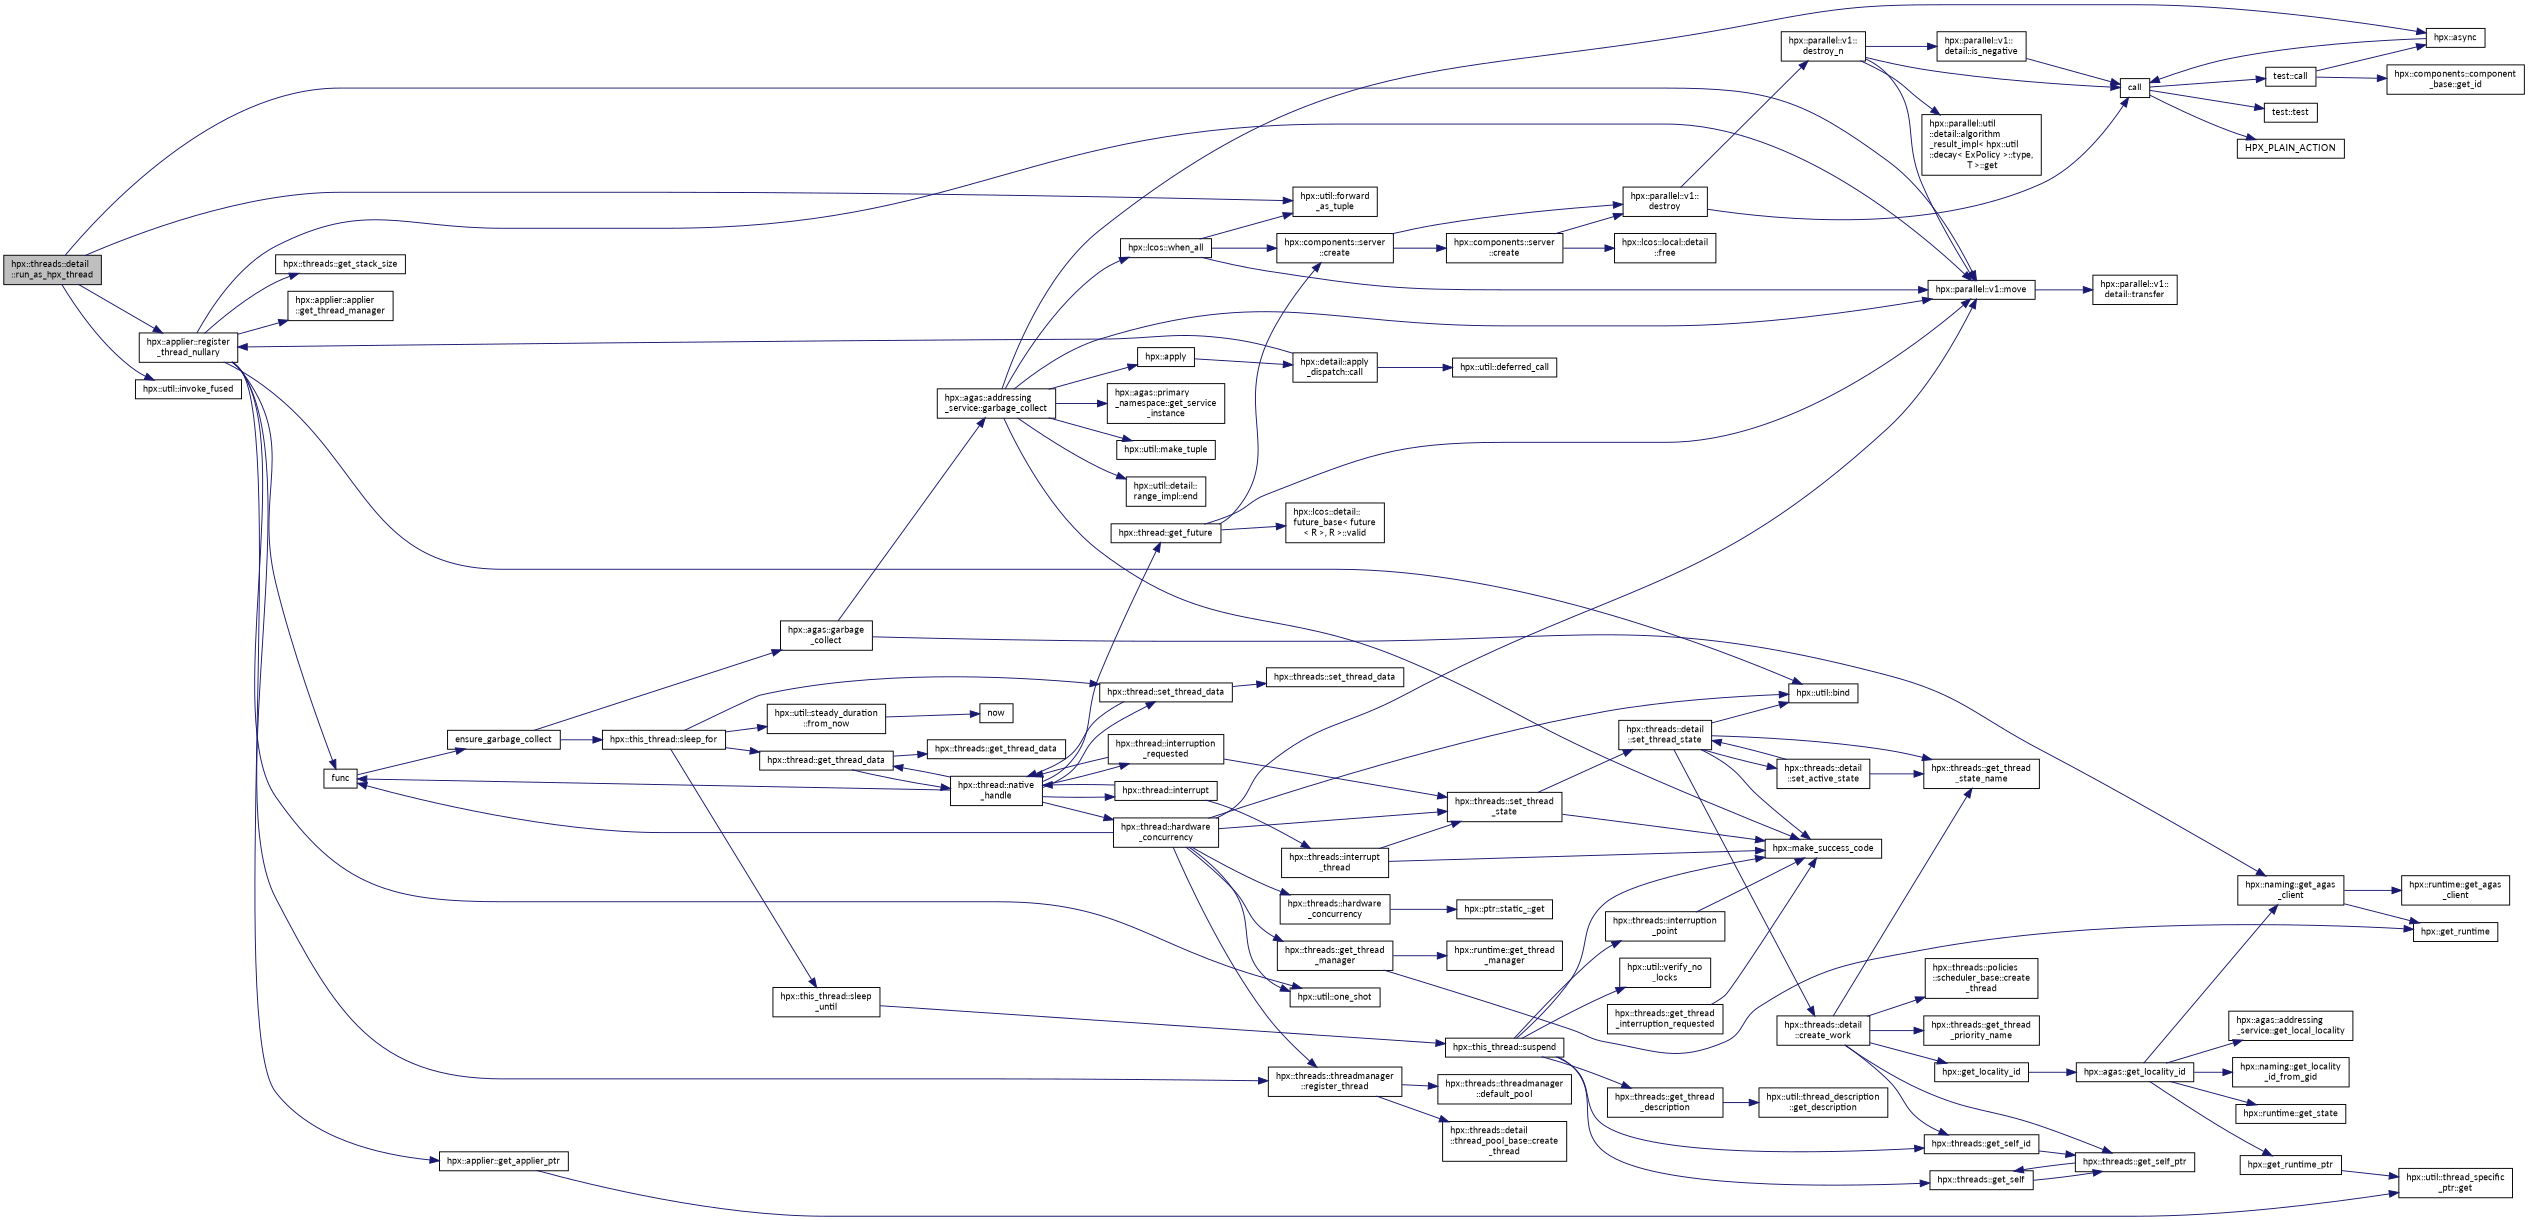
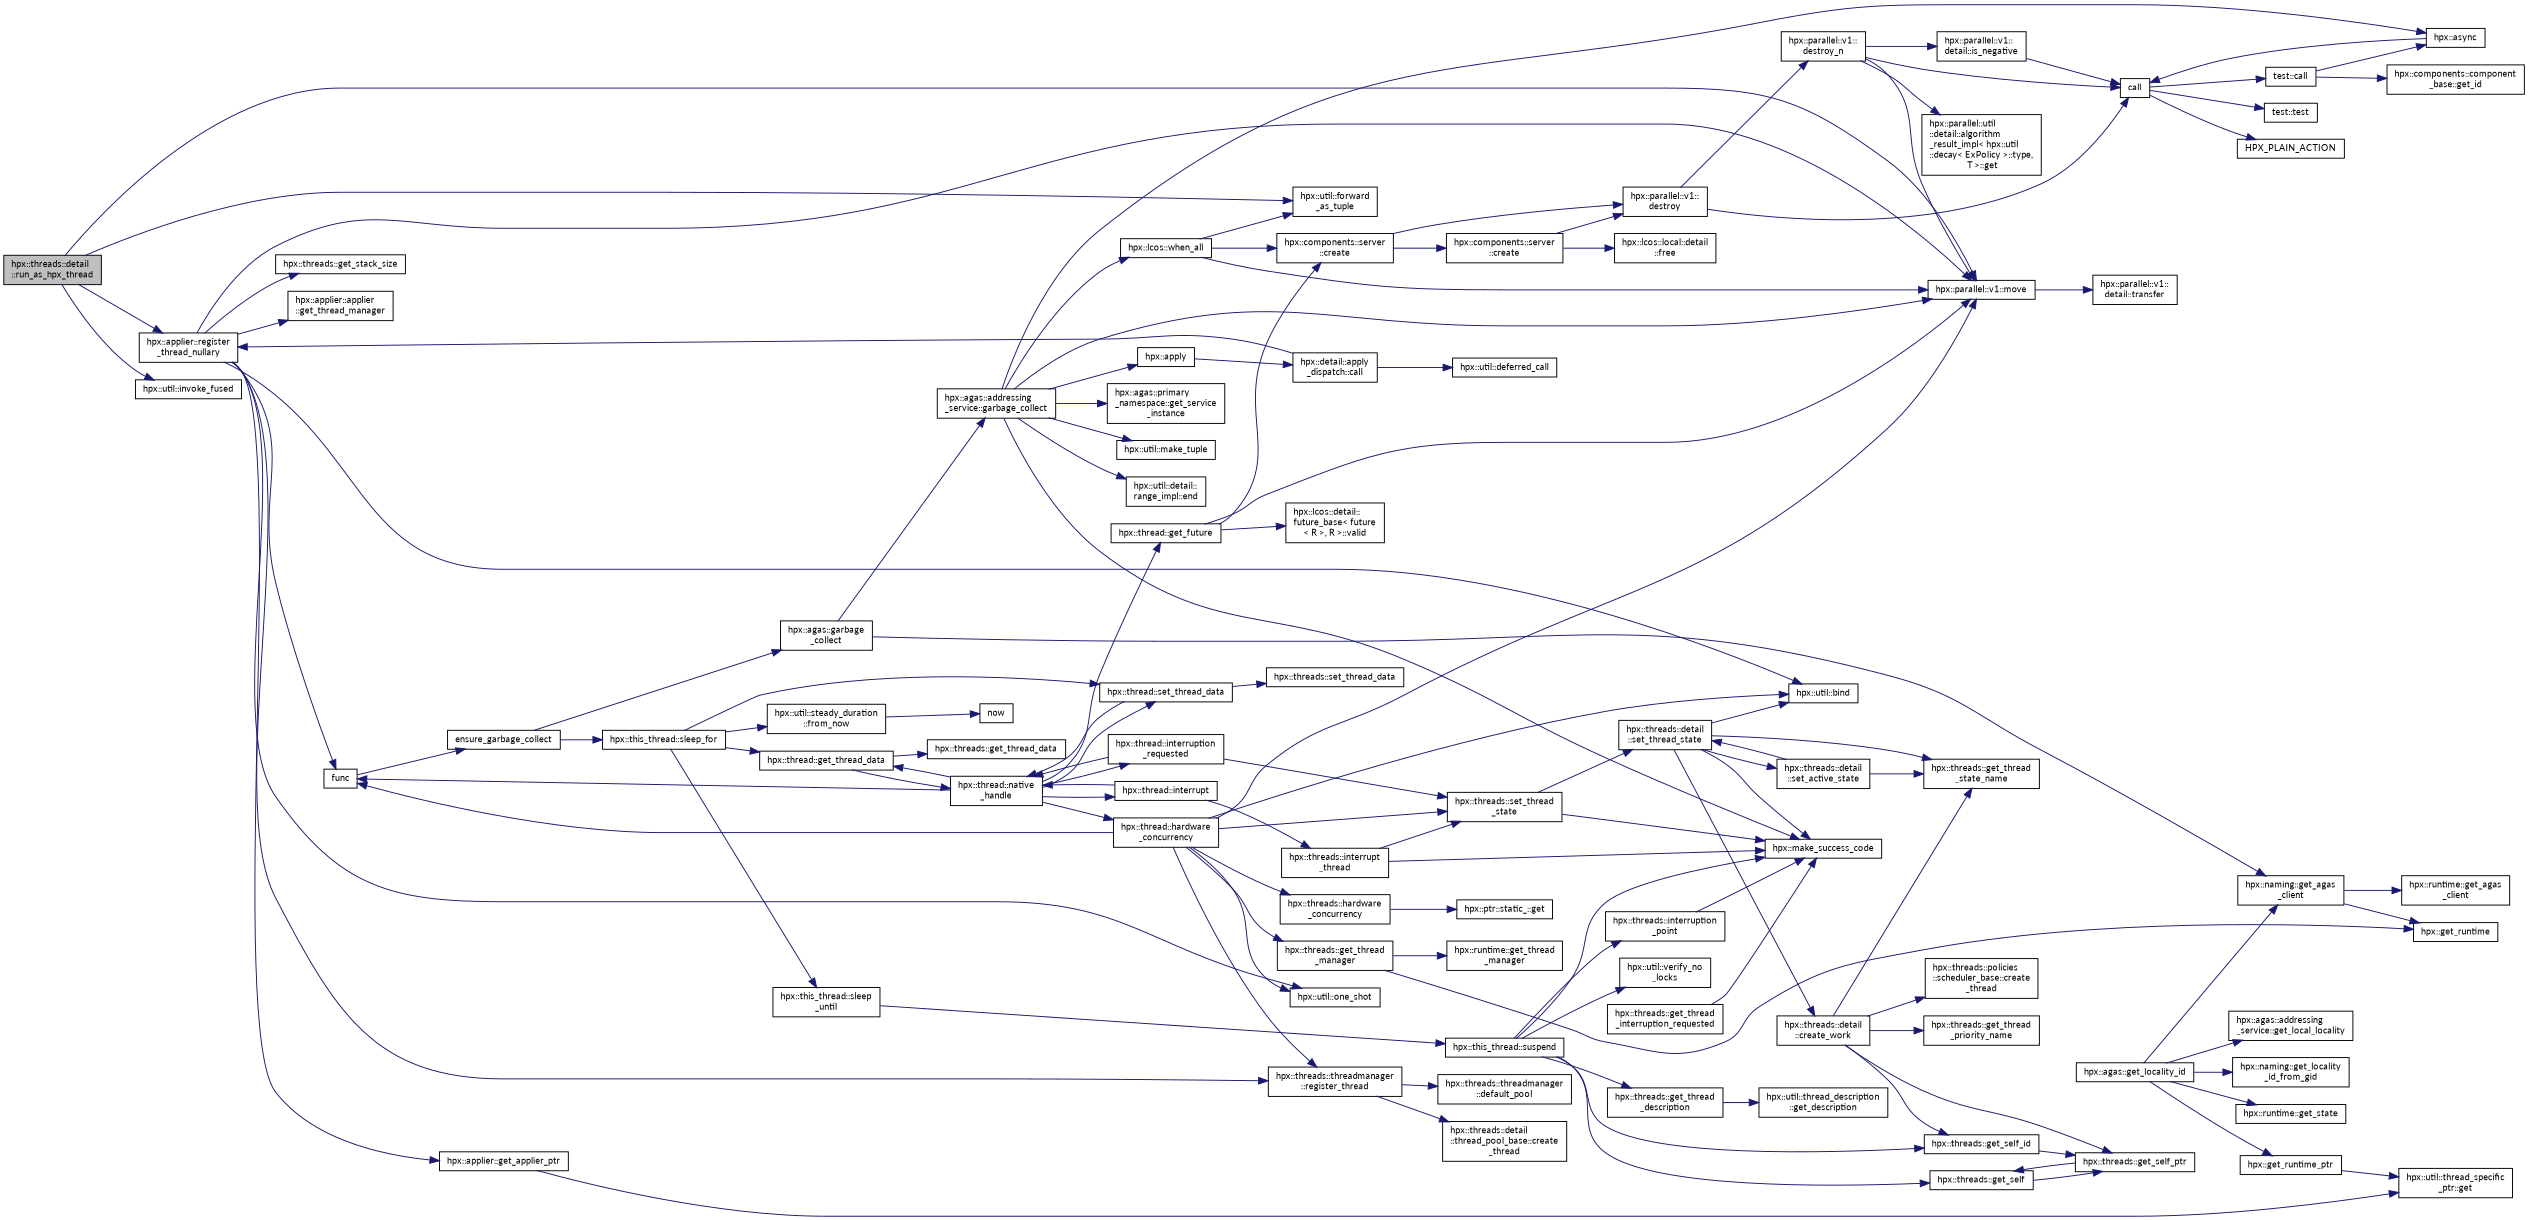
(1982, 1072) -> none
